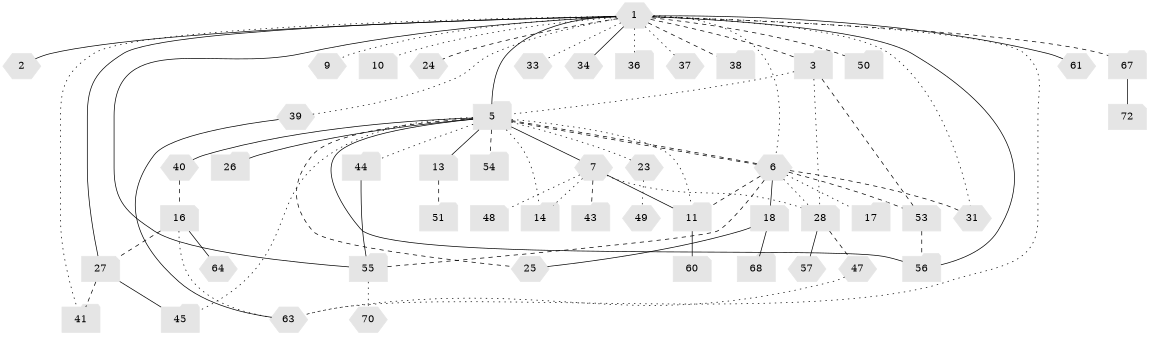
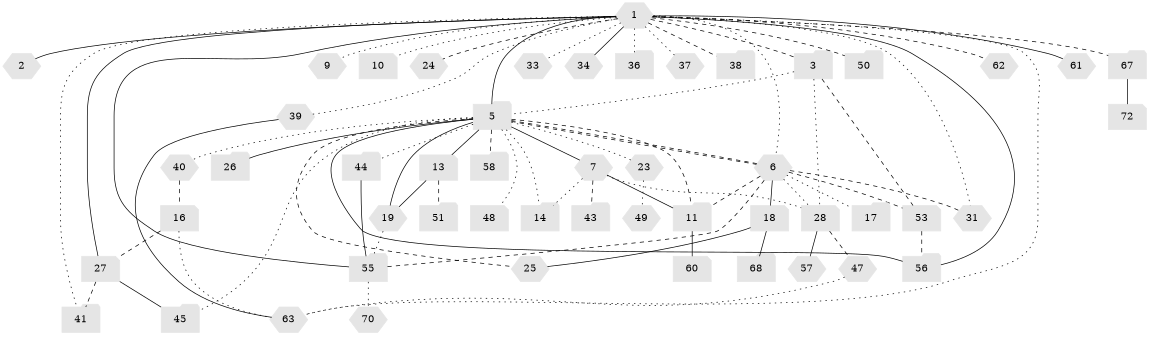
none -> (999, 66)
(331, 130) -> (331, 130)
(671, 156) -> (671, 156)
(489, 168) -> (489, 168)
(544, 192) -> (517, 168)
none -> (388, 218)
(218, 269) -> none
